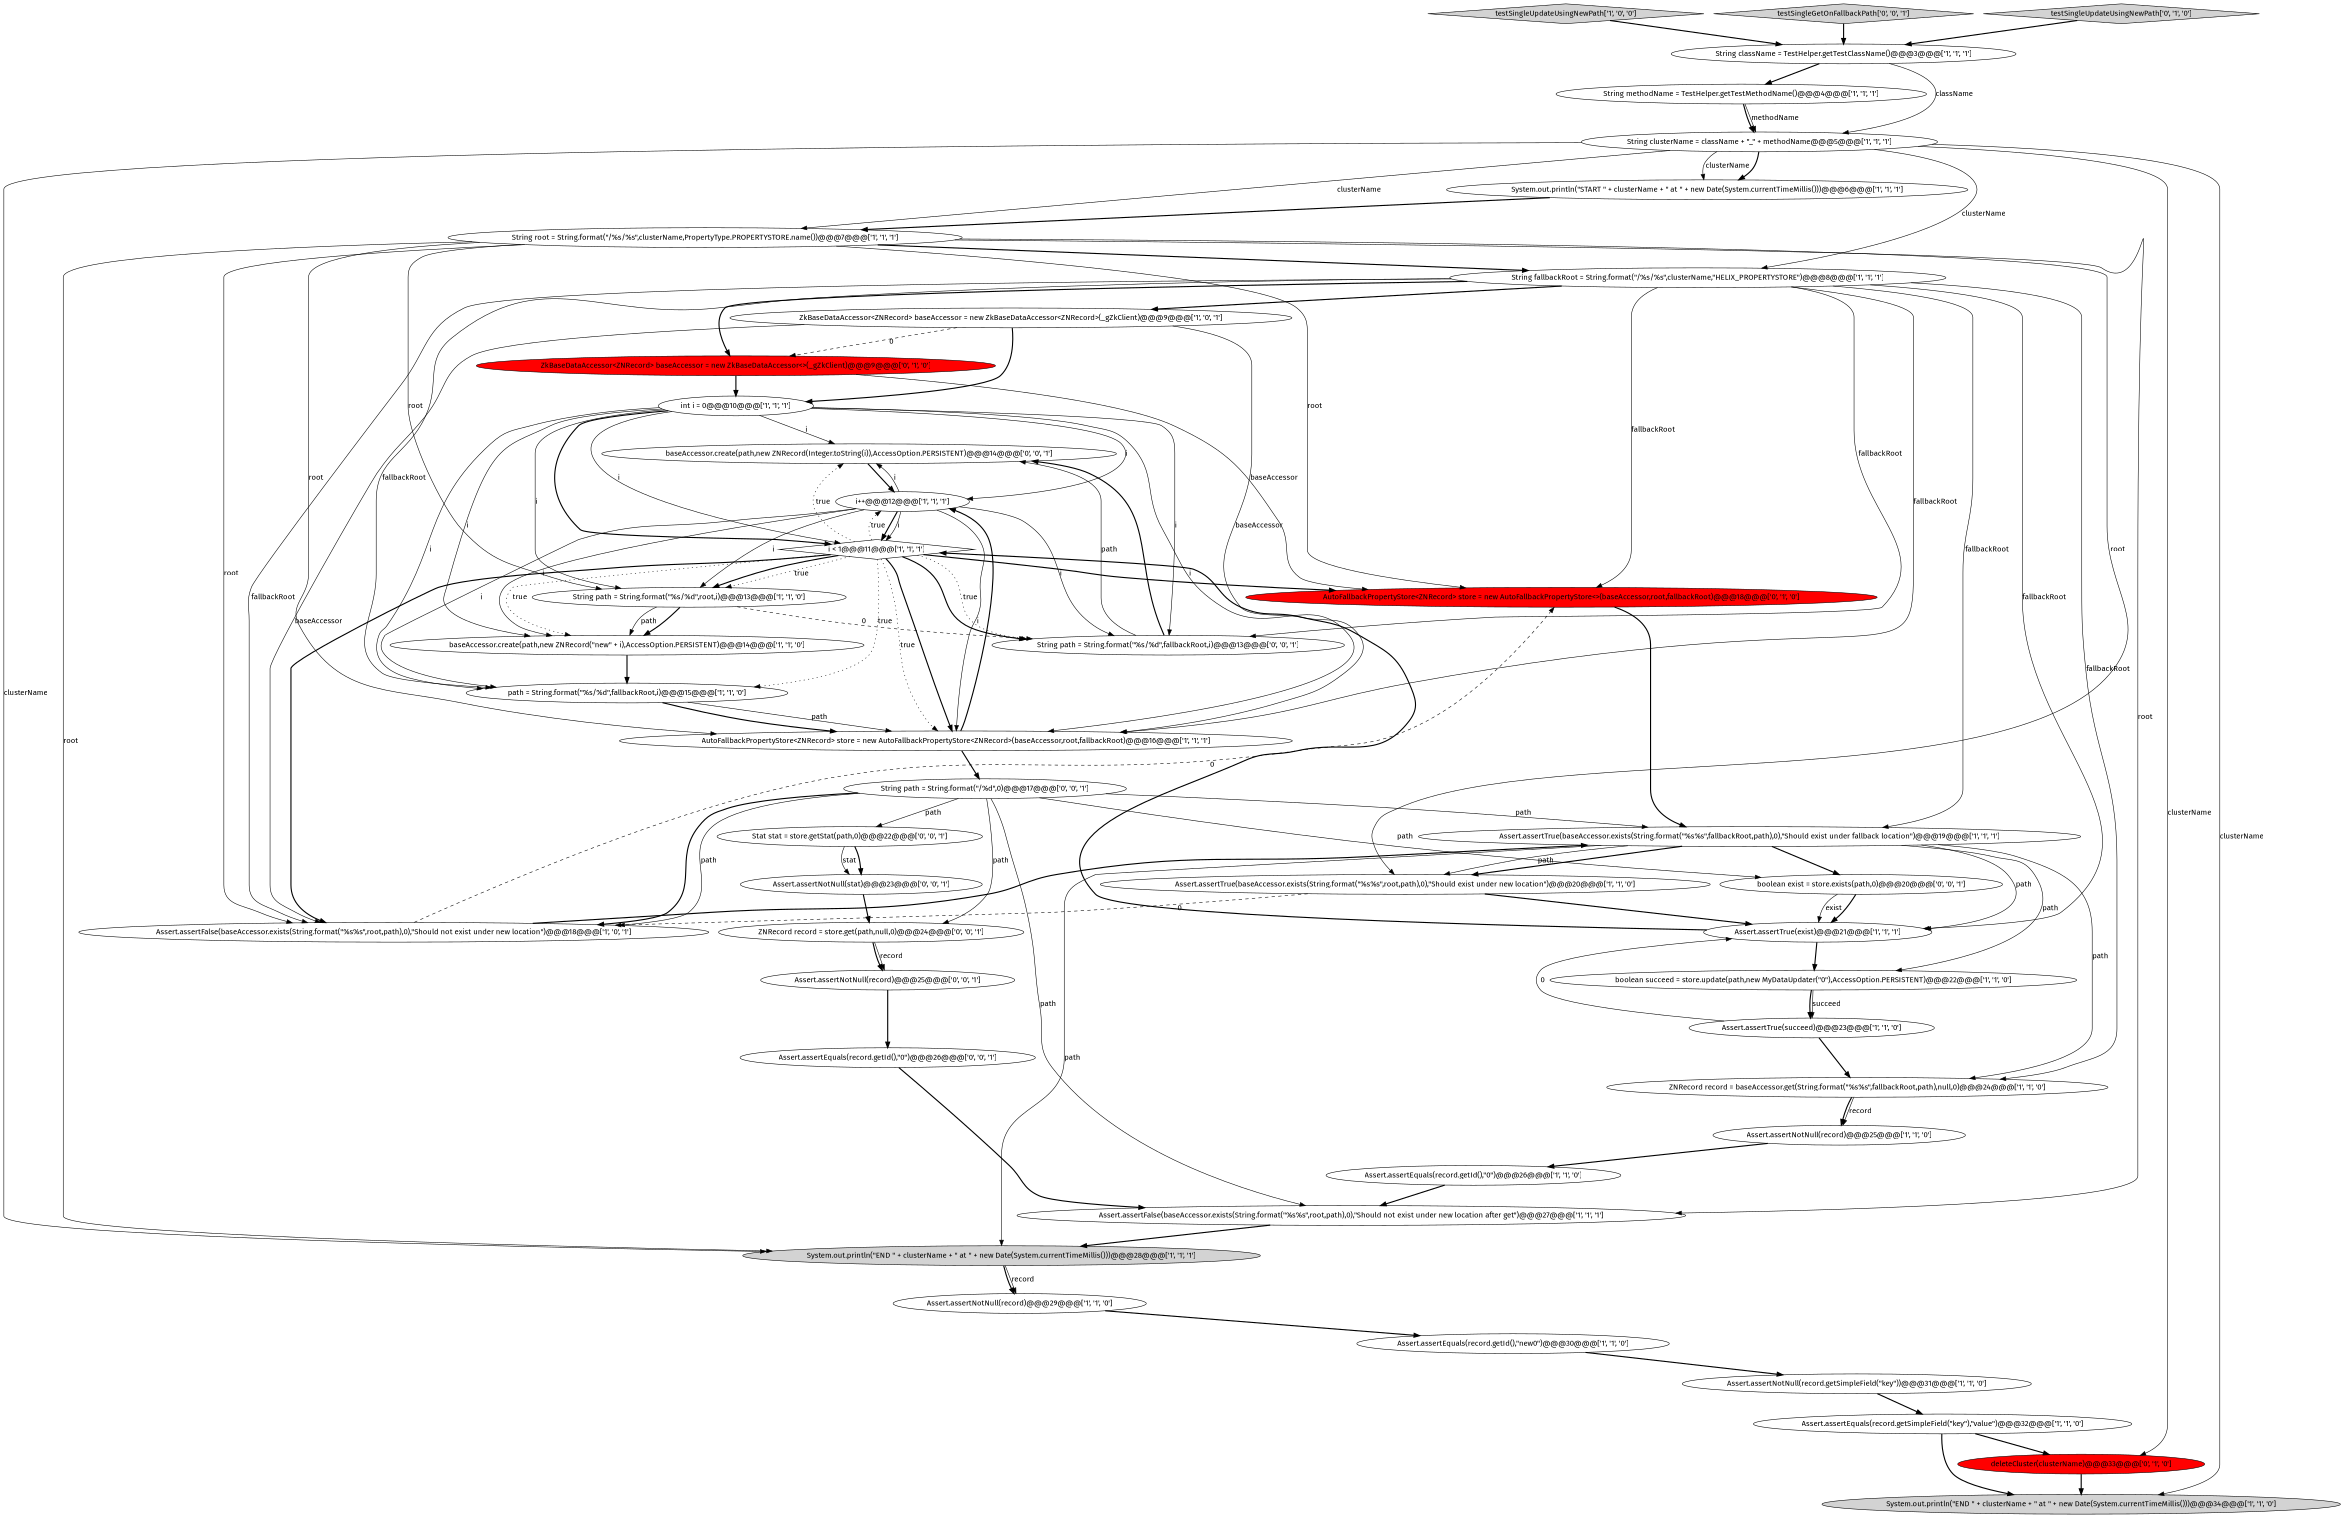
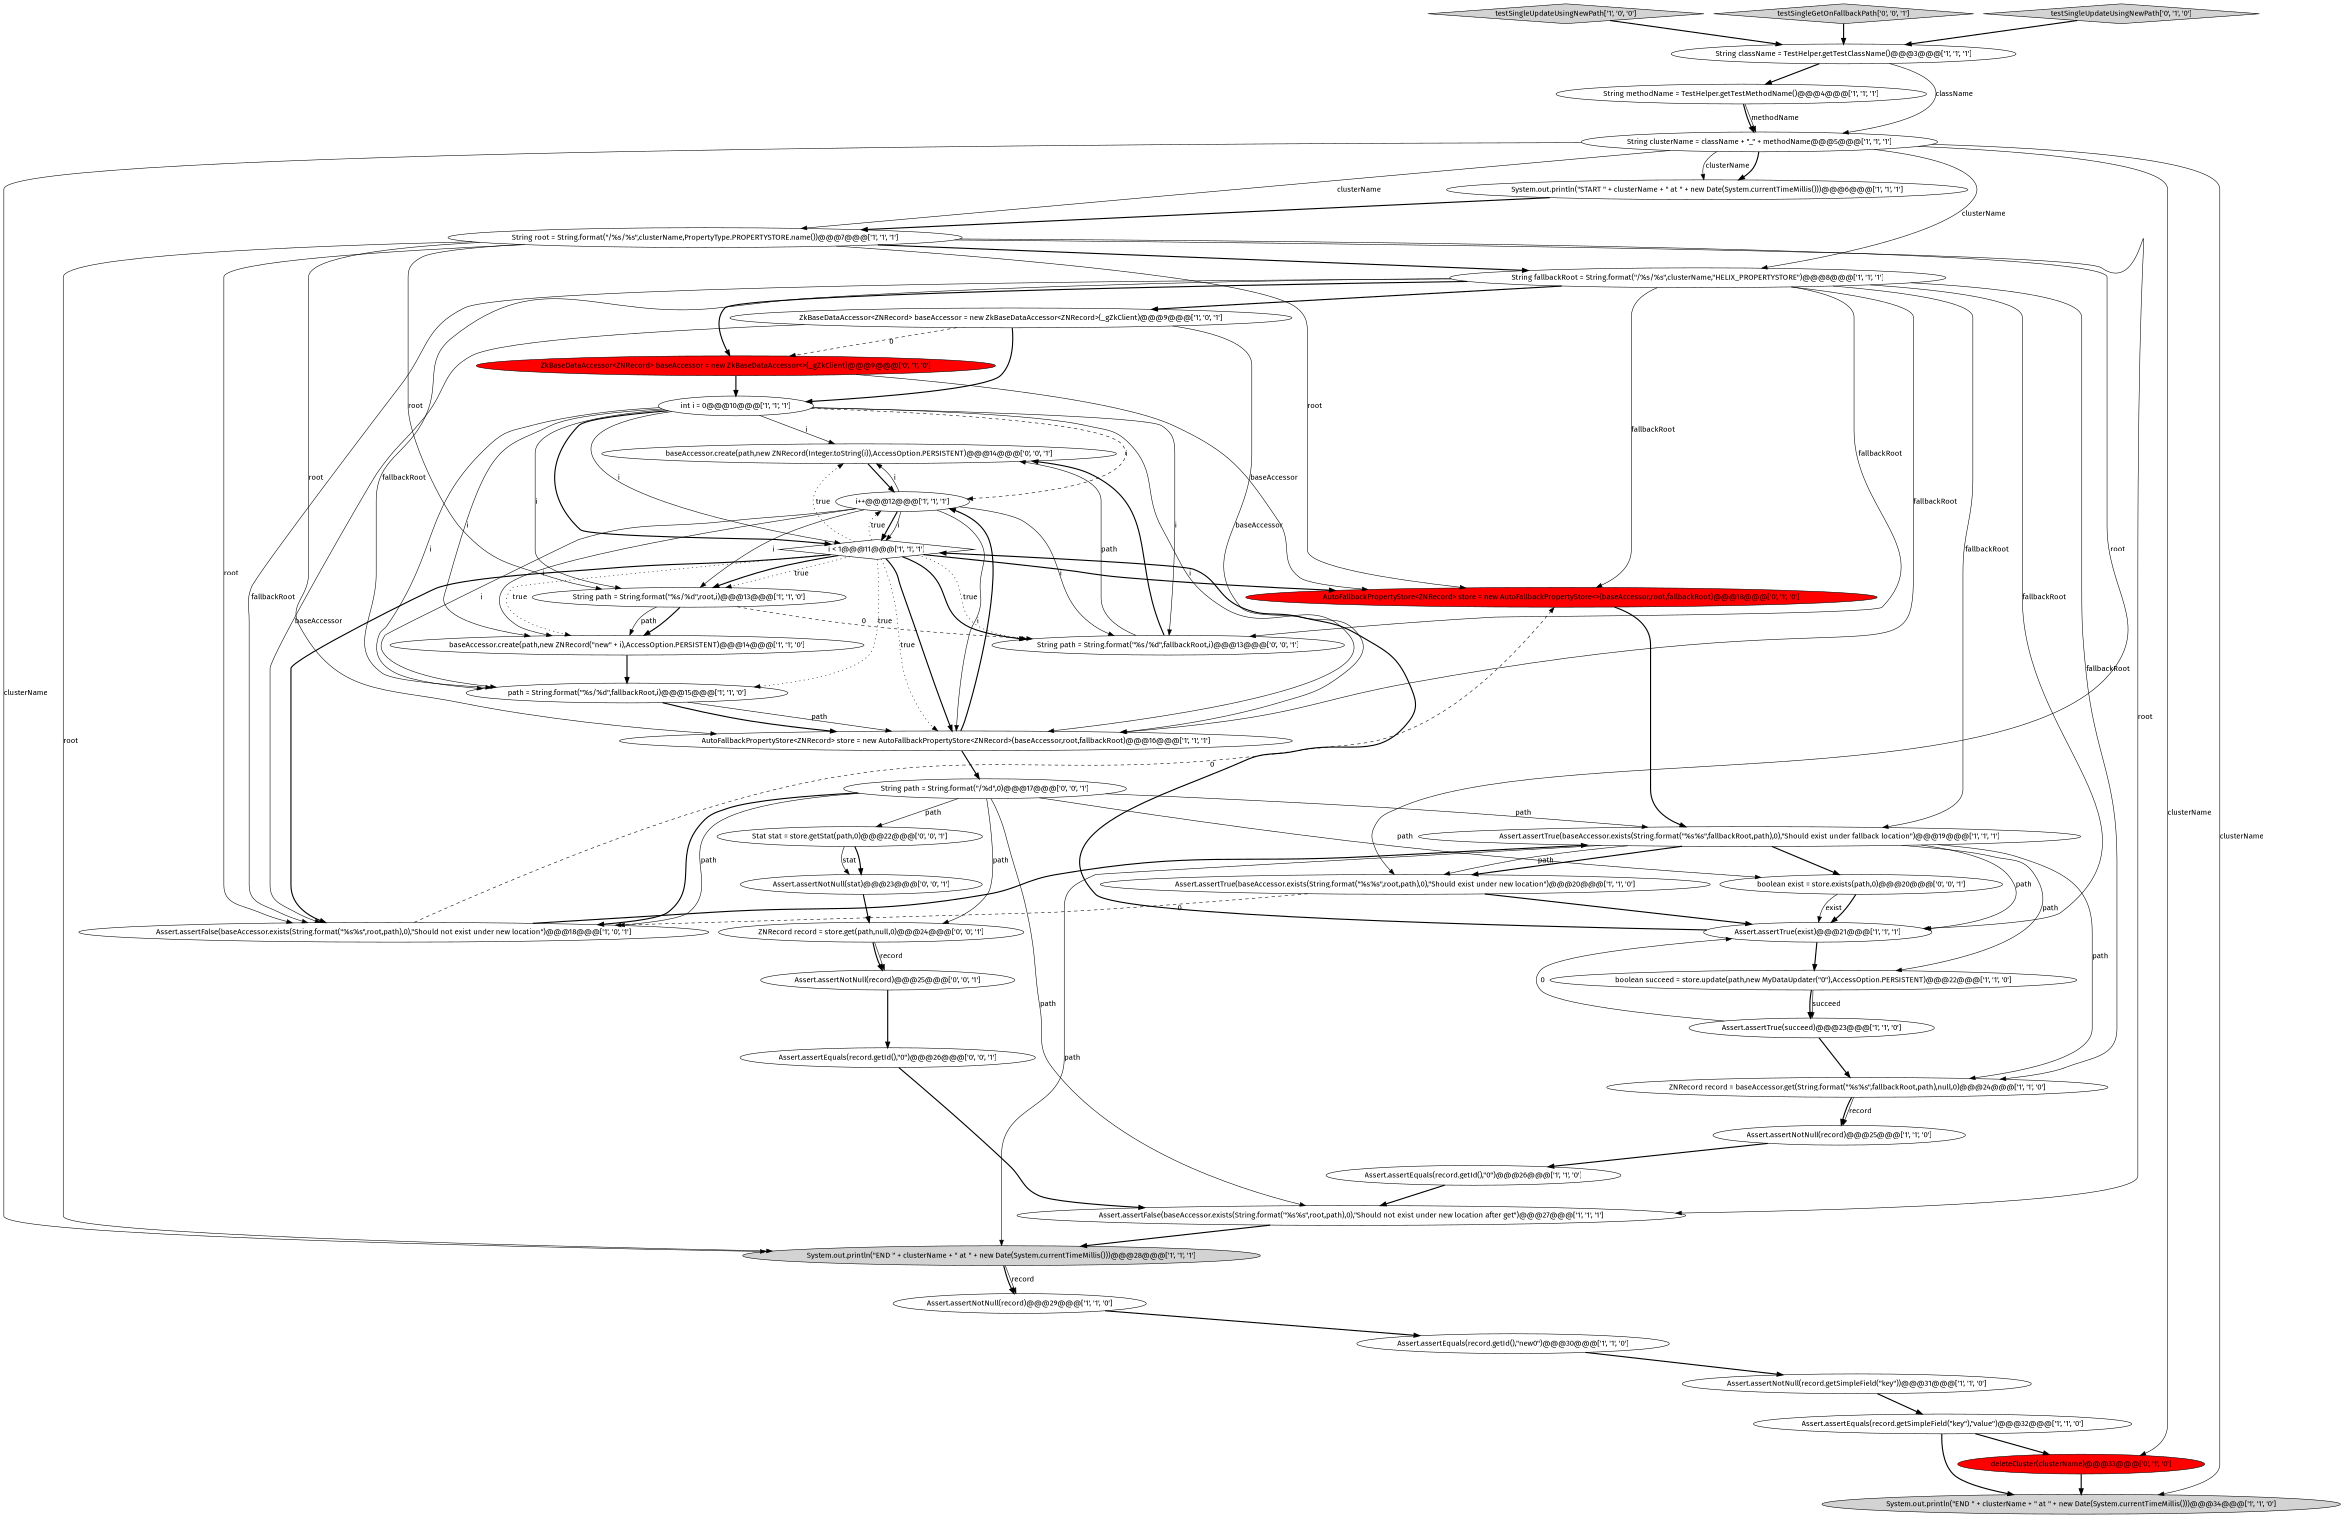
(1056, 426) -> (1056, 426)
